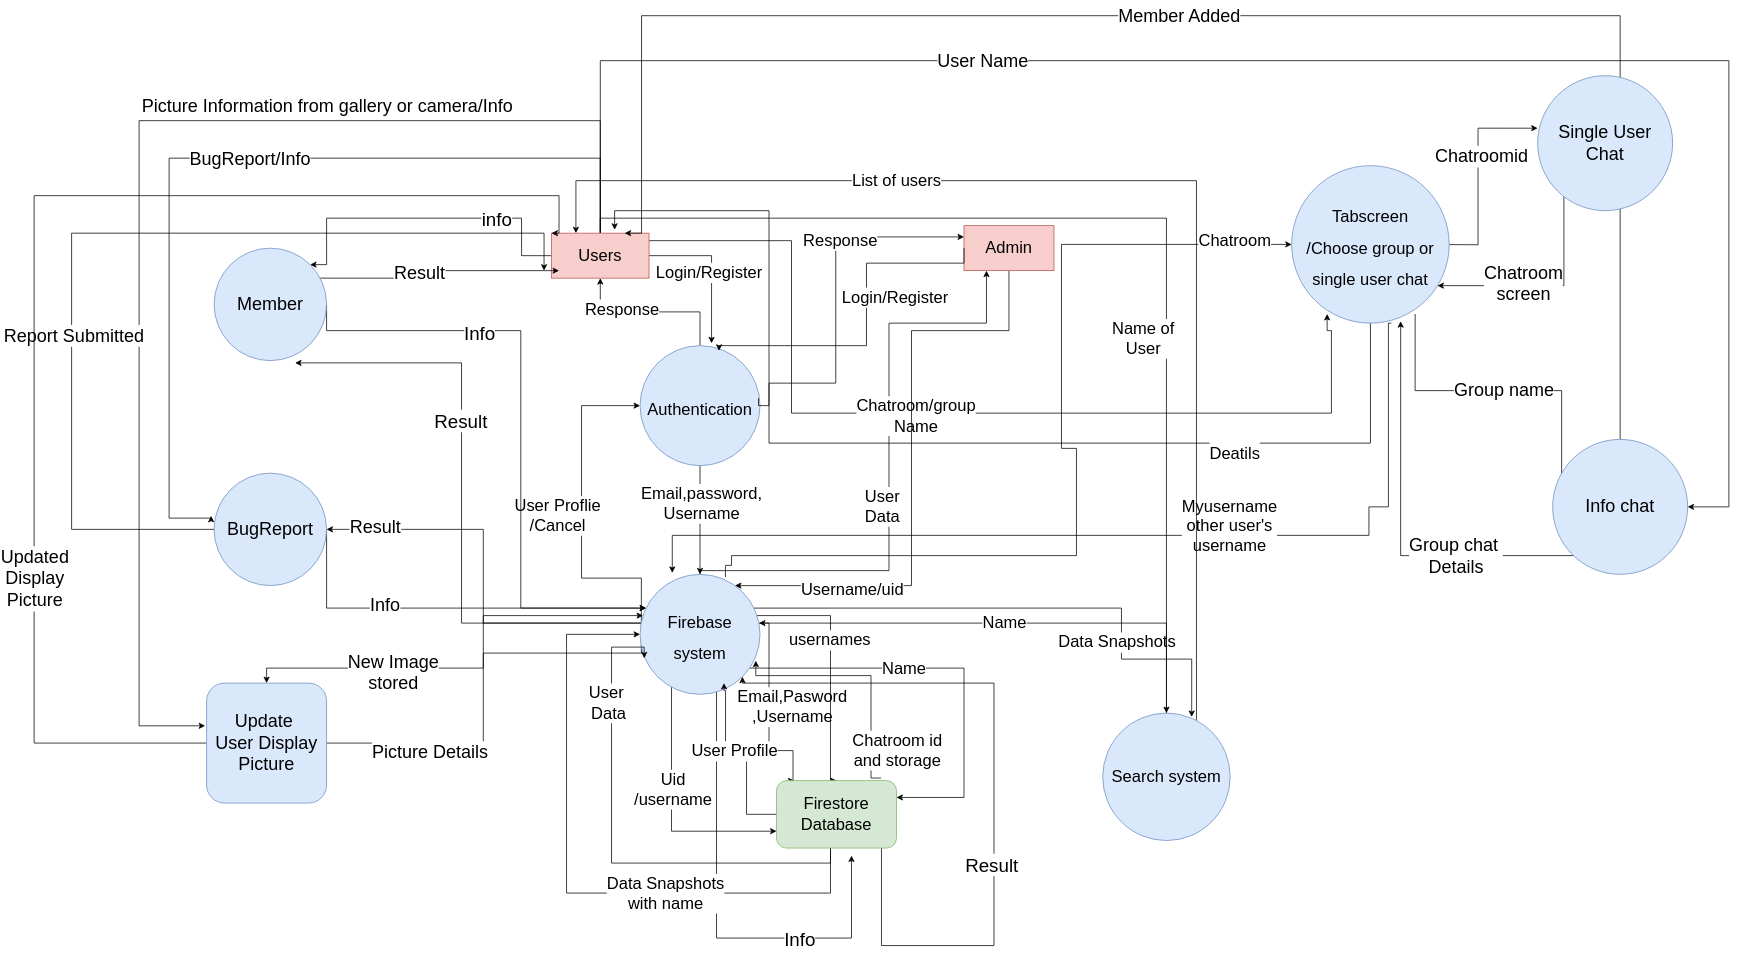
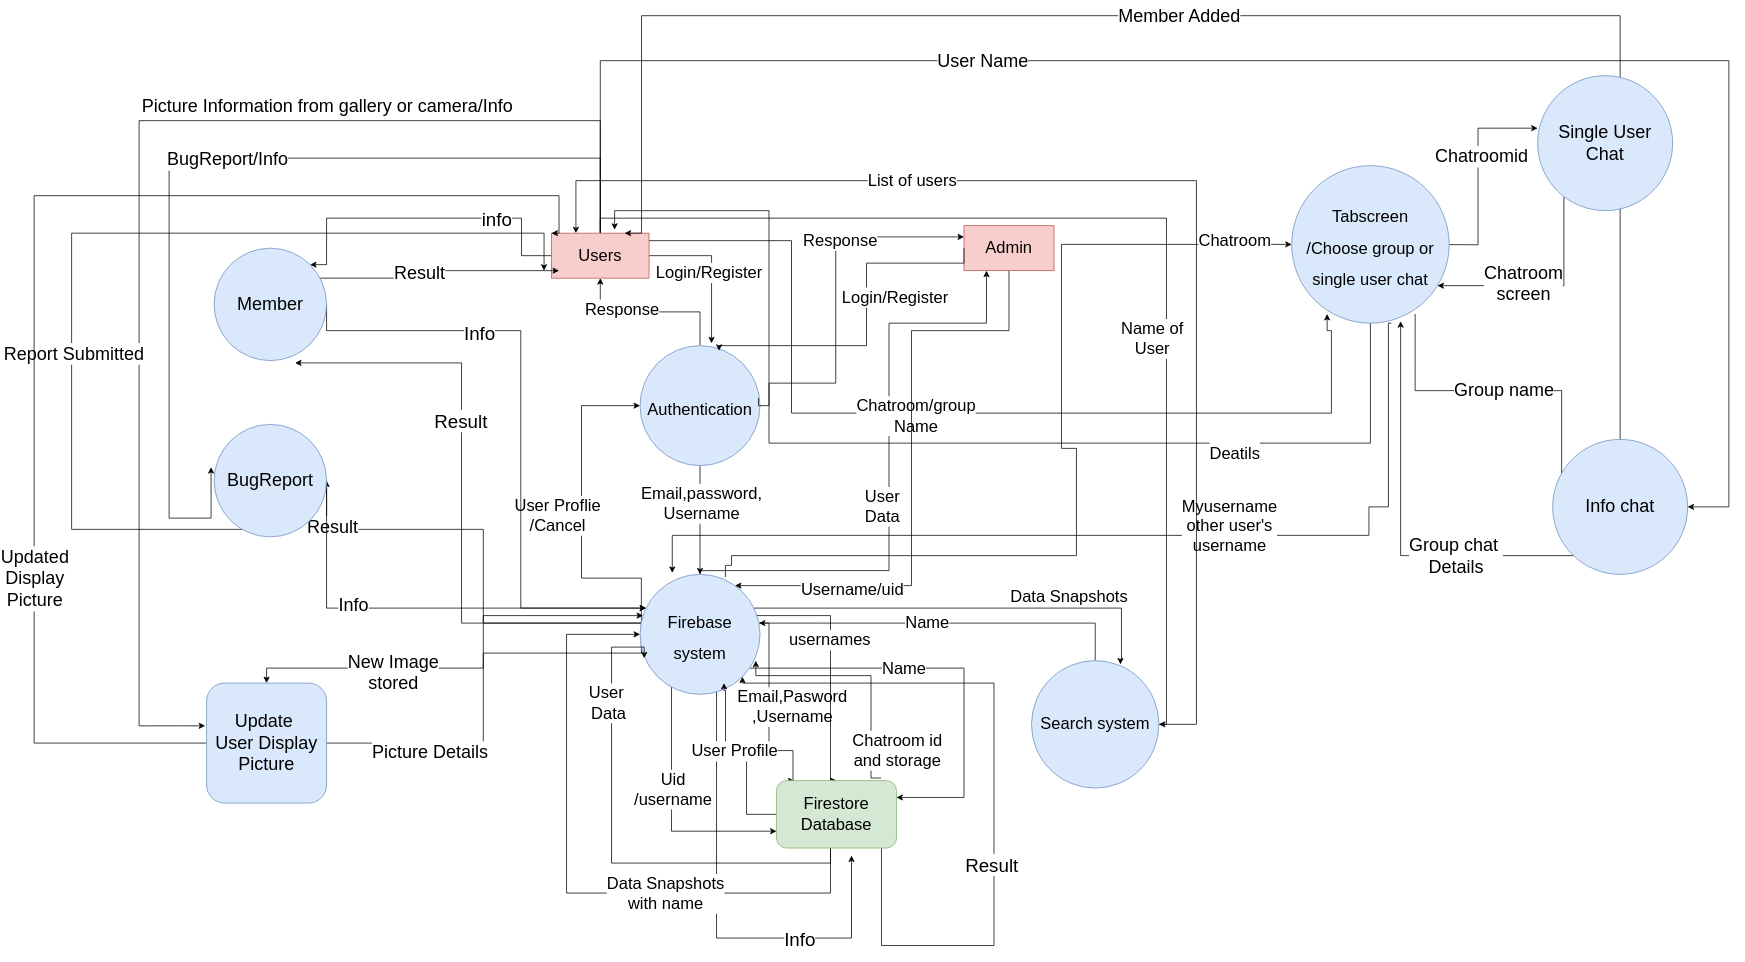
(270, 529) -> (270, 480)
(1167, 777) -> (1095, 724)
